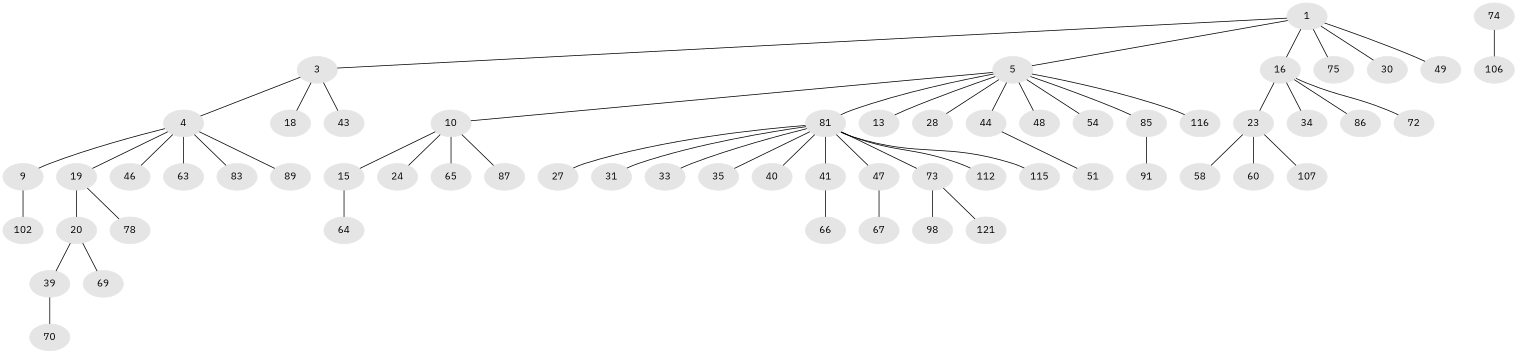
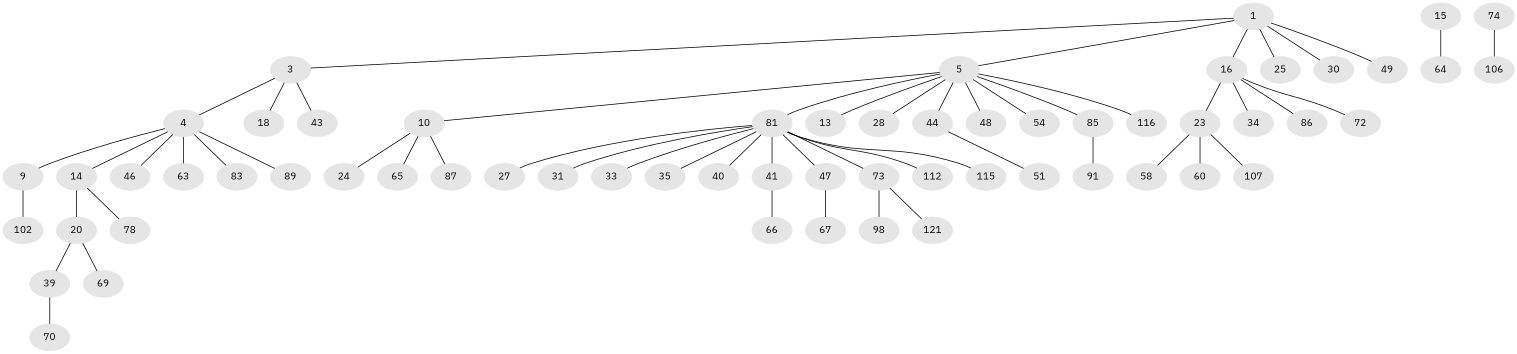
(1334, 70) -> (1280, 70)
(398, 150) -> none
(77, 177) -> (77, 177)
